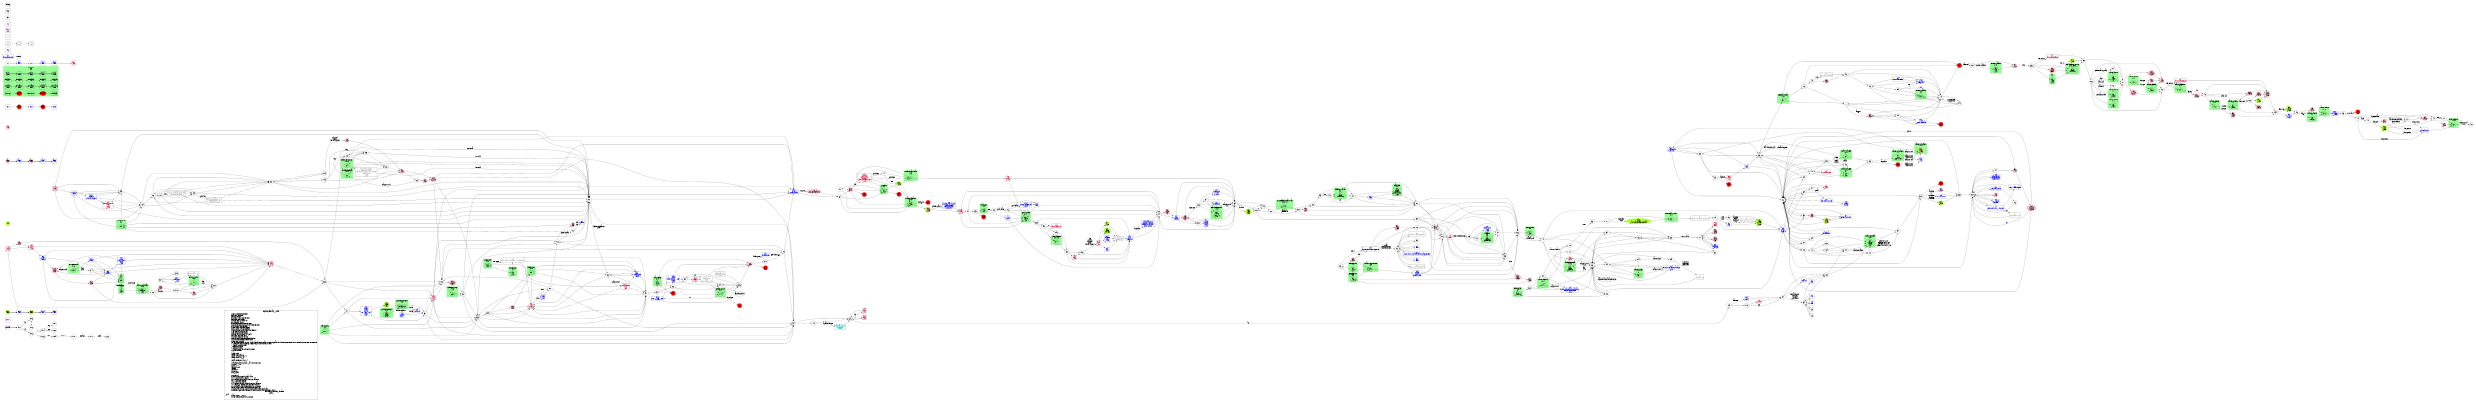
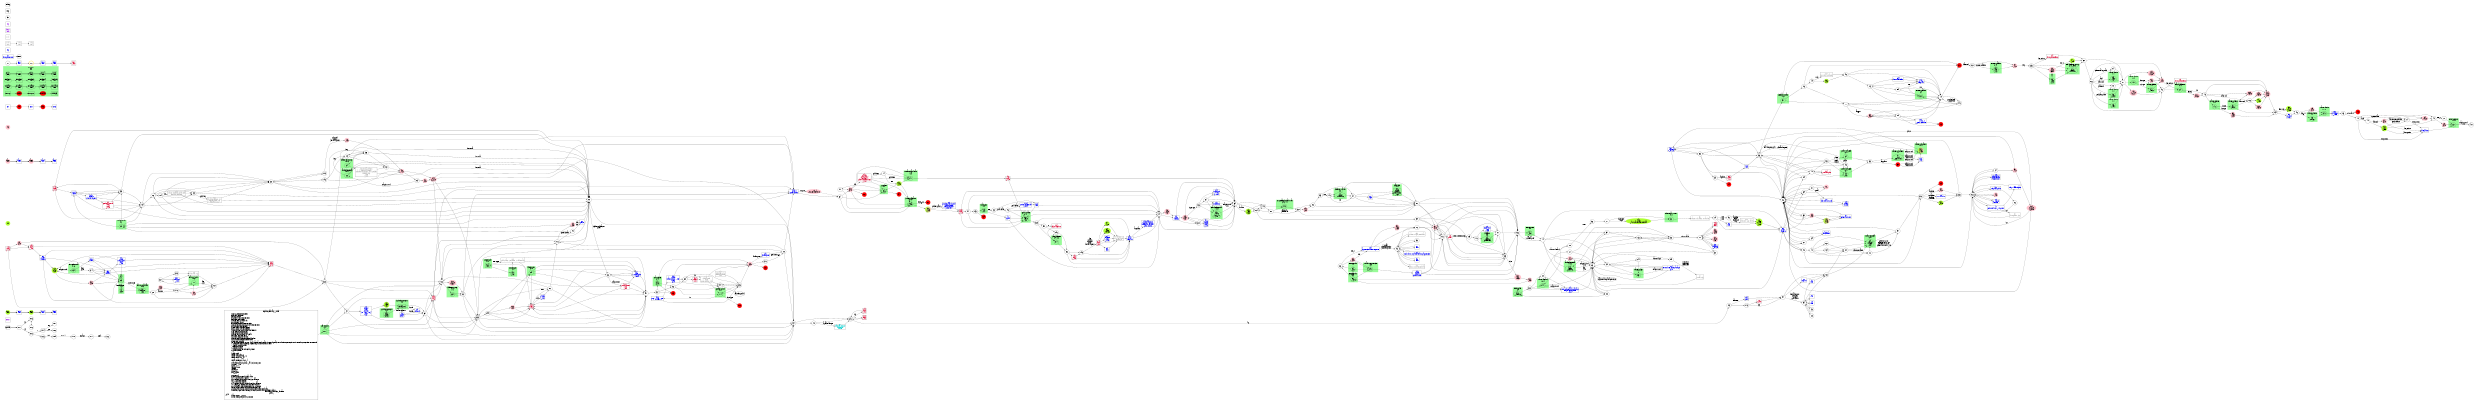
(1826, 81) -> (1826, 81)
(55, 270) -> (55, 270)
